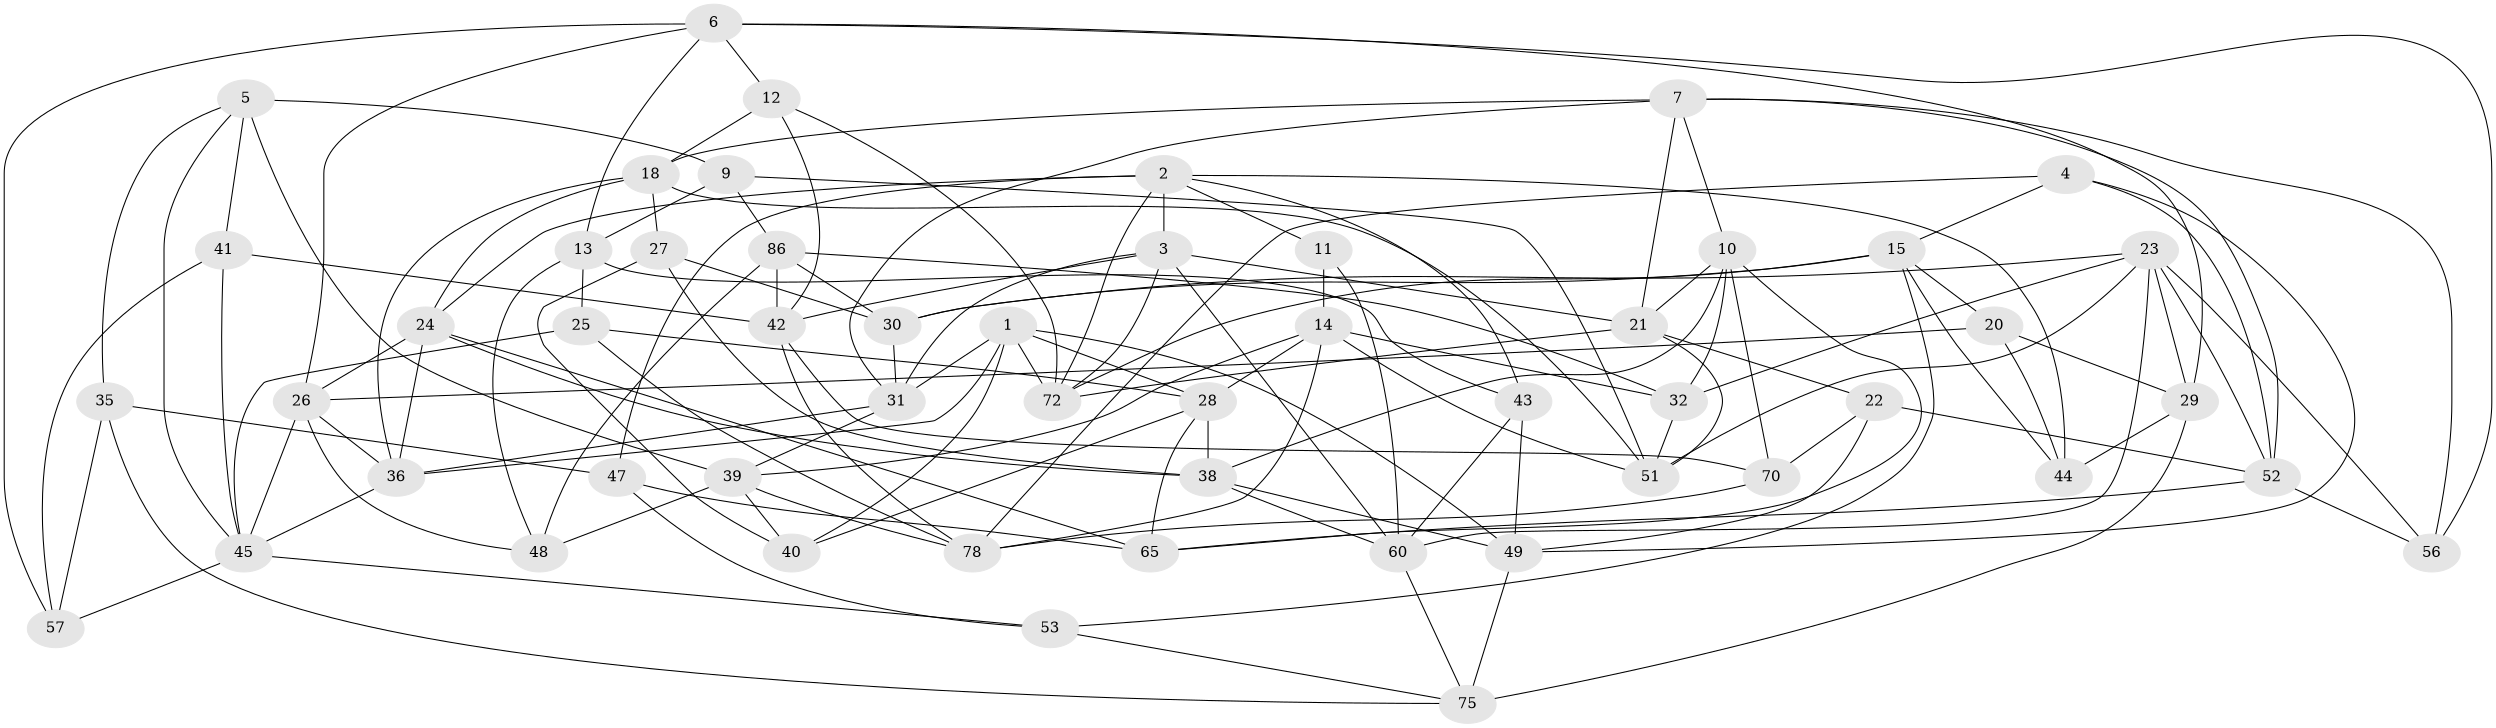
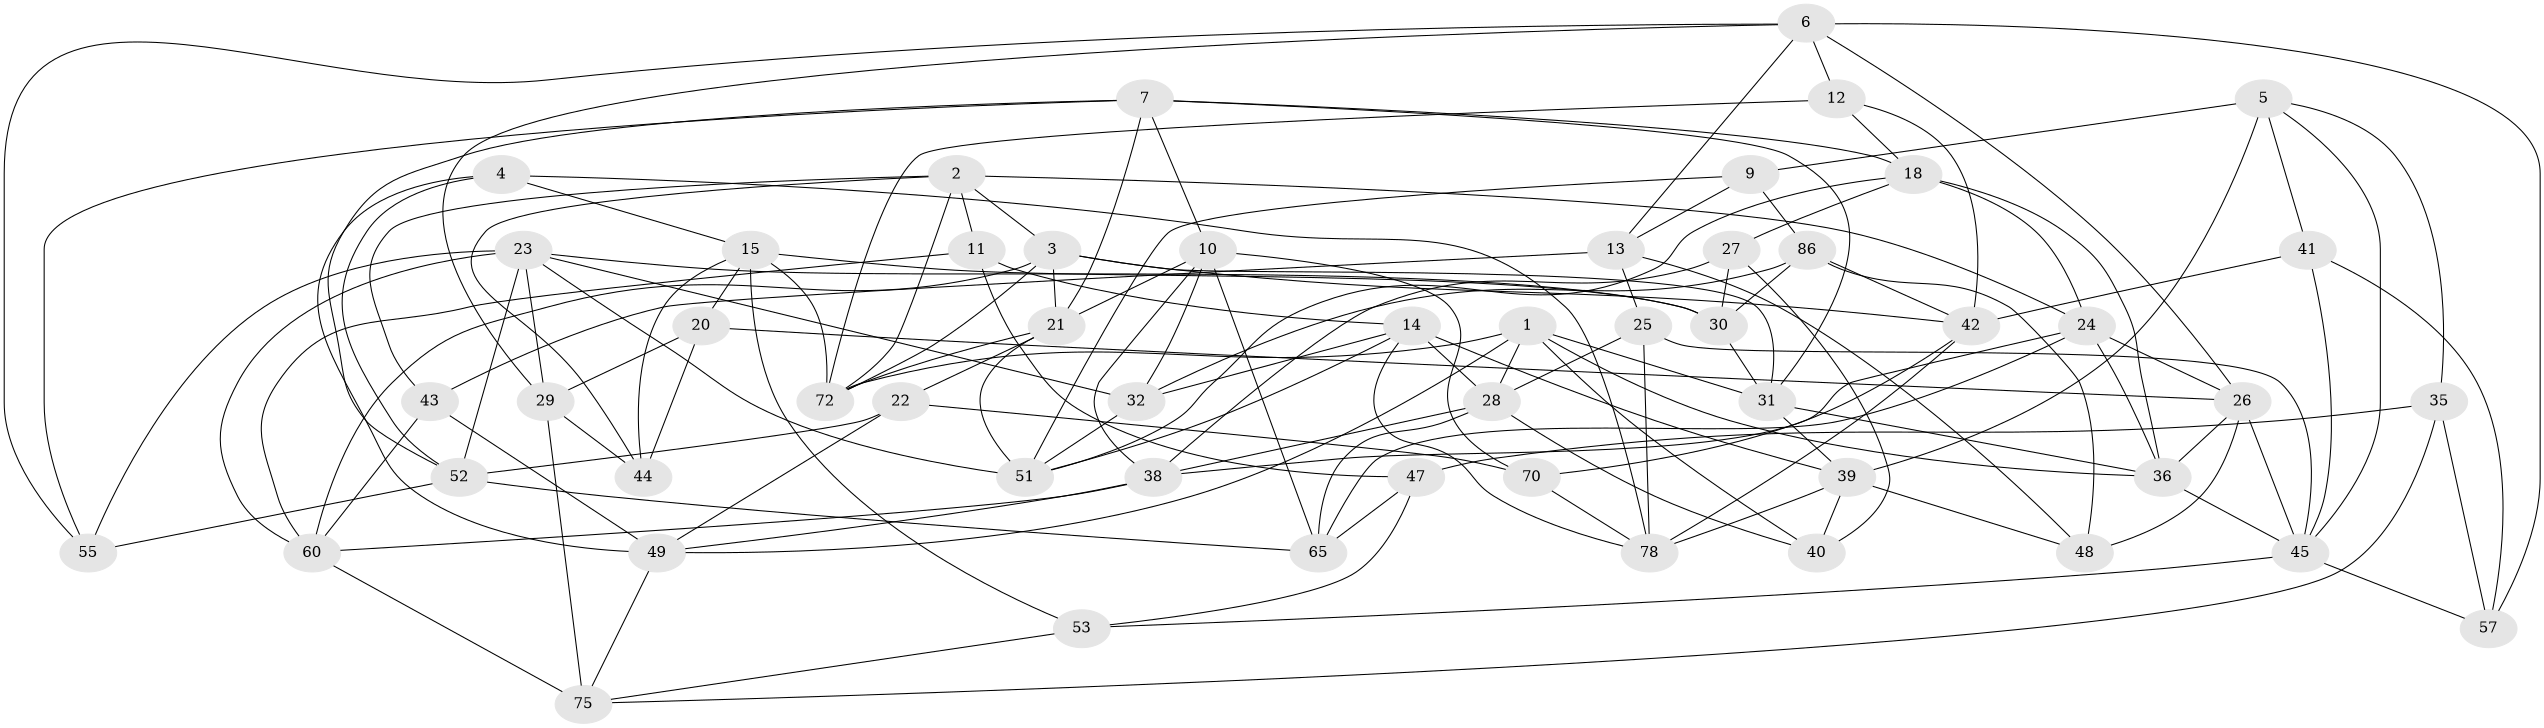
(837, 200) -> (1122, 431)
(2432, 553) -> (88, 553)
